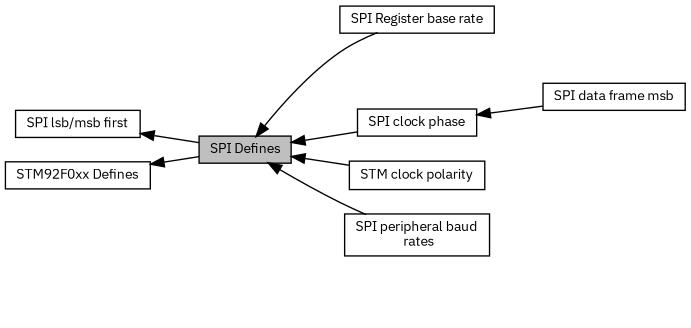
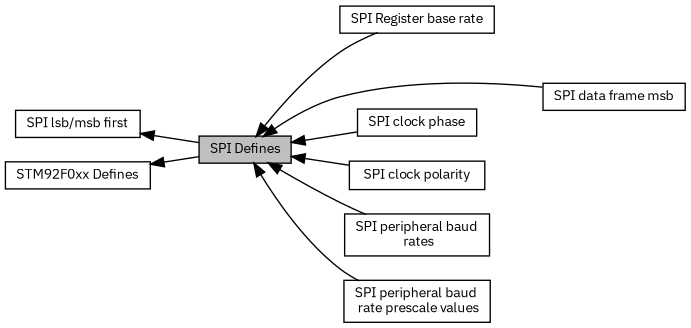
(517, 110) -> (404, 86)
(417, 175) -> (417, 175)
none -> (417, 301)
